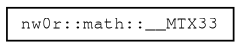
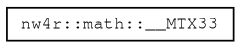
(120, 24) -> (120, 24)
